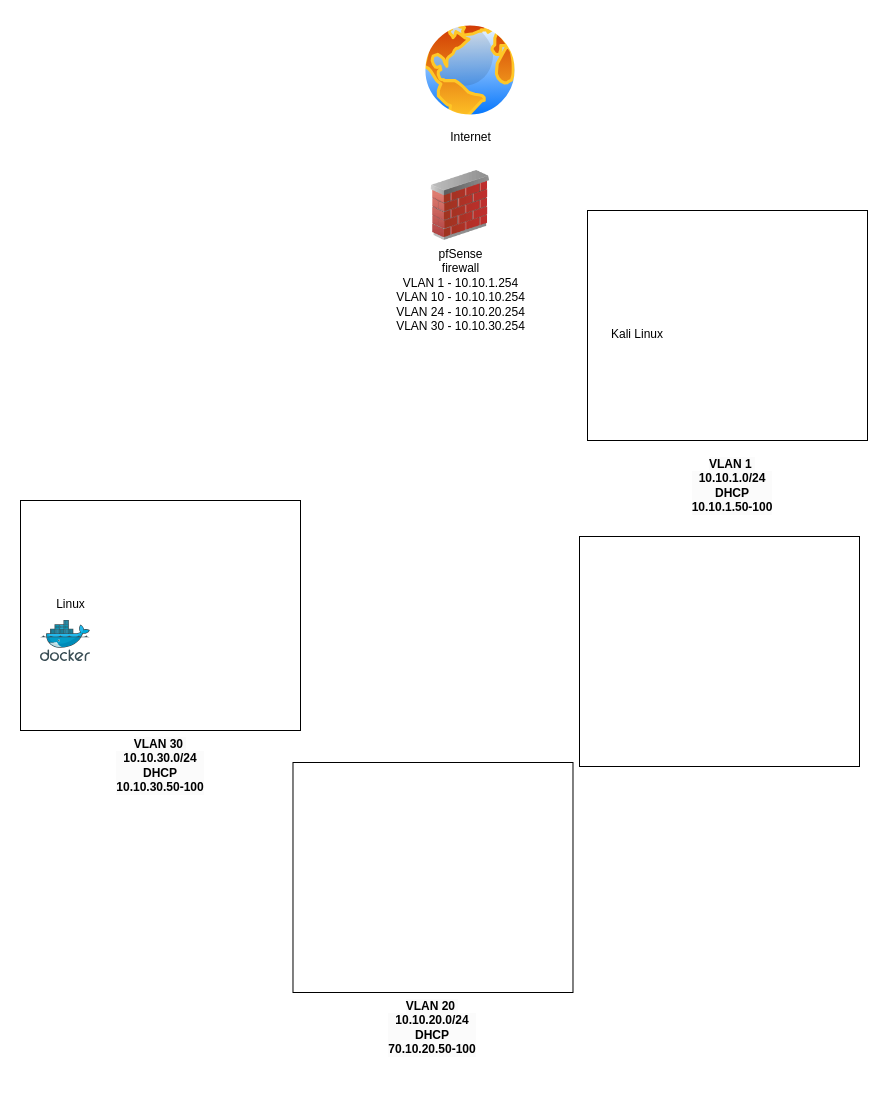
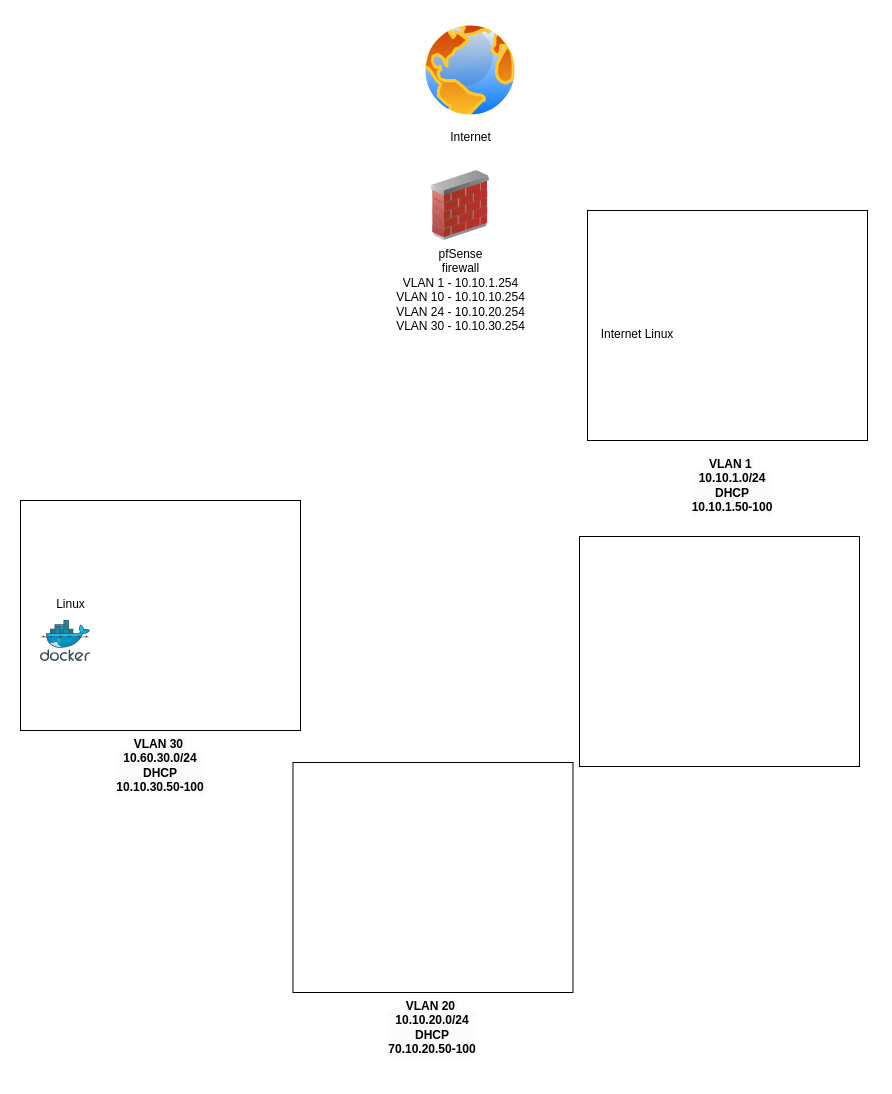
(637, 334) -> (637, 334)
(161, 766) -> (161, 766)
